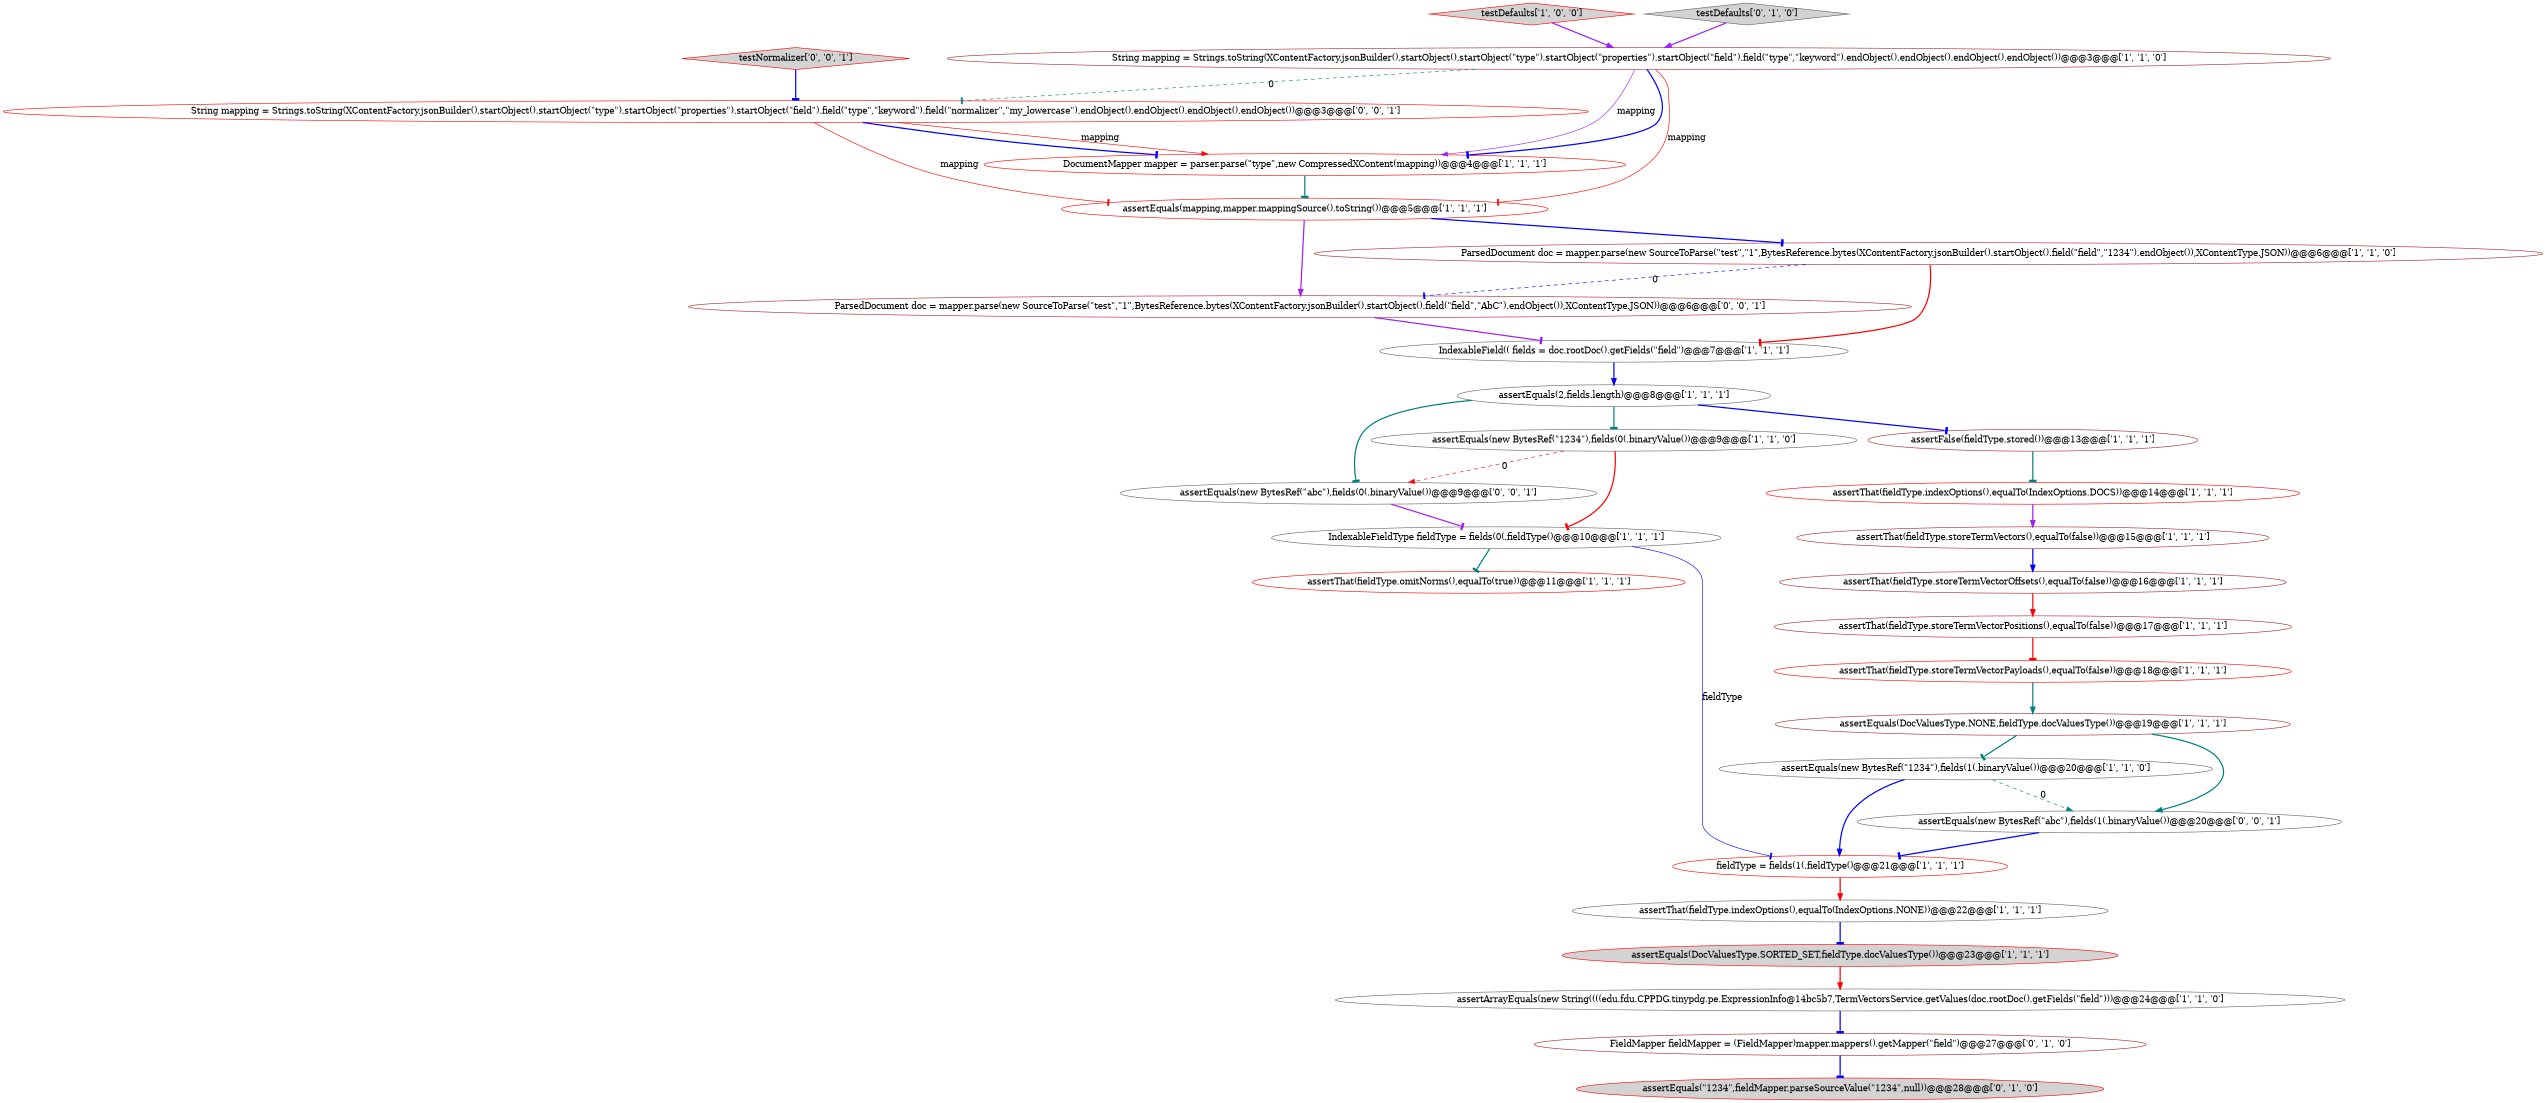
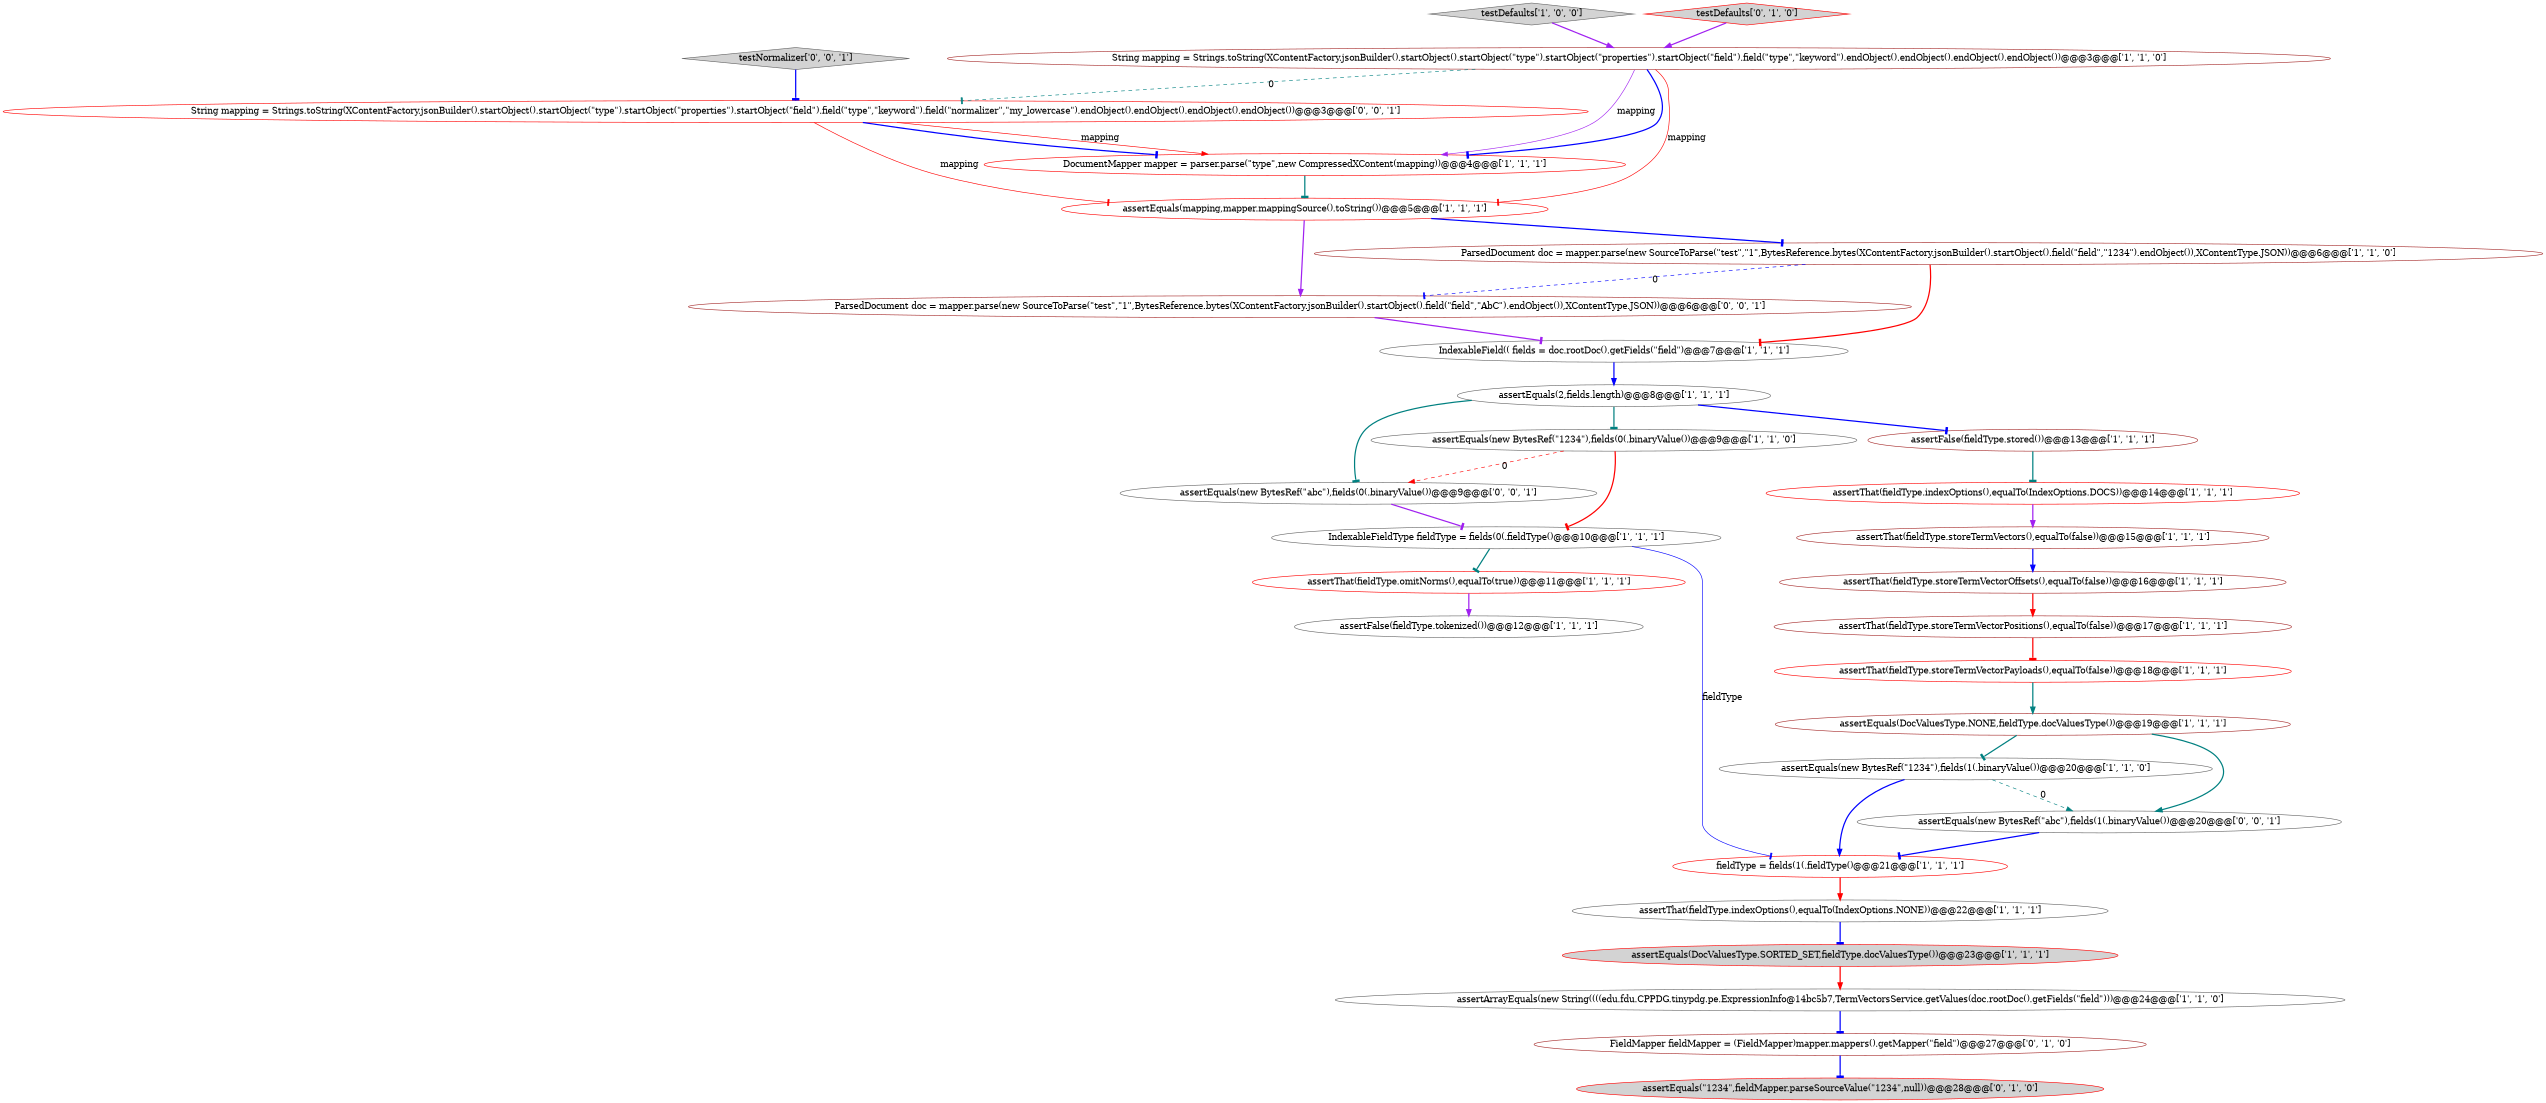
(1532, 14) -> (1532, 14)
(1747, 14) -> (1747, 14)
(796, 59) -> (796, 59)
none -> (1469, 627)
